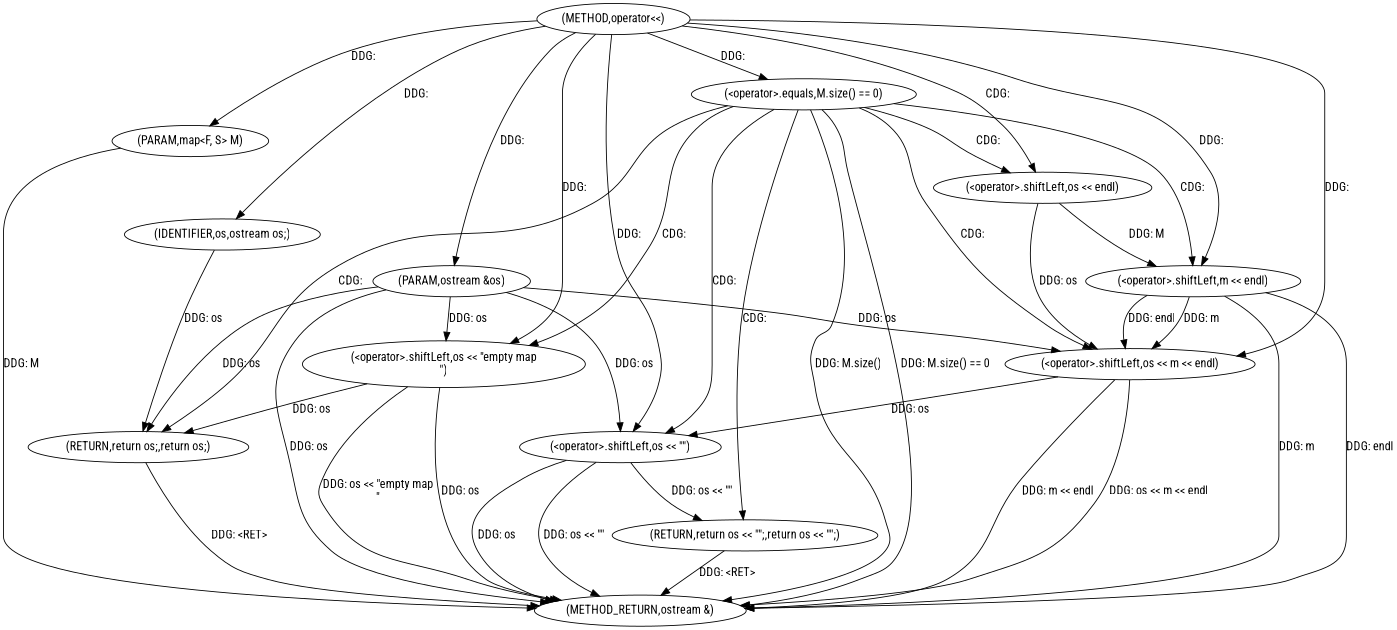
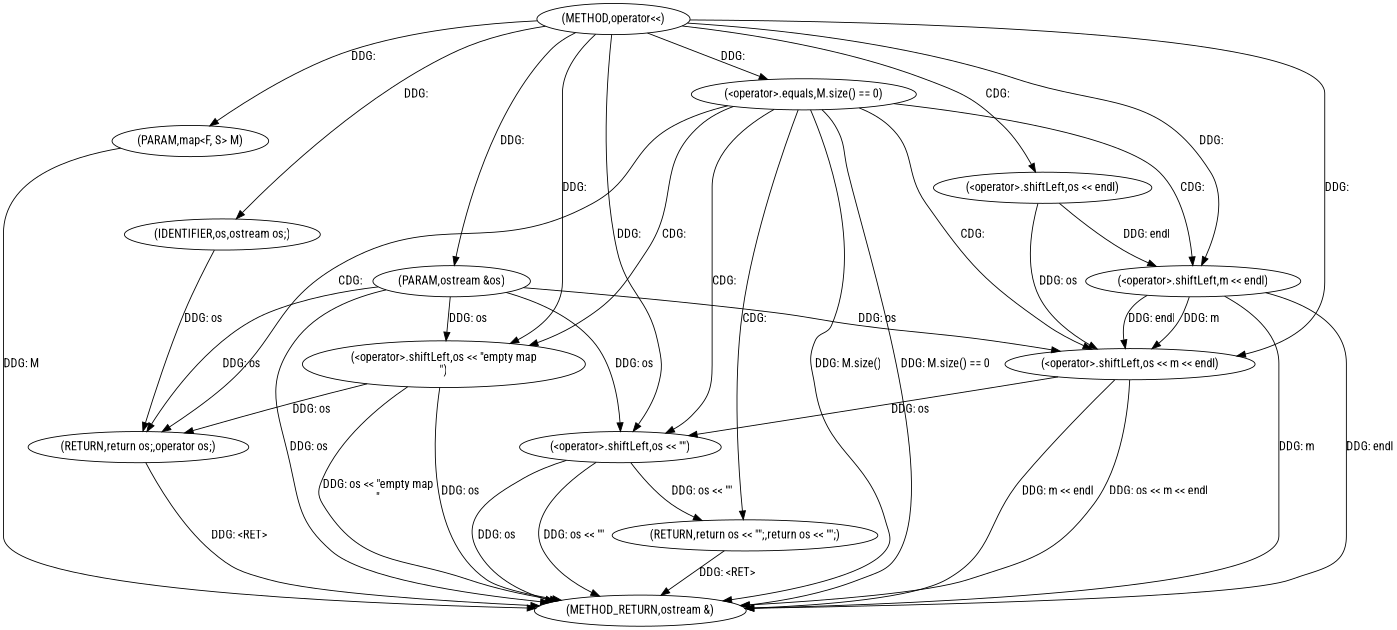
(936, 132) -> none
(1147, 234) -> (1147, 234)
(138, 447) -> (138, 447)
